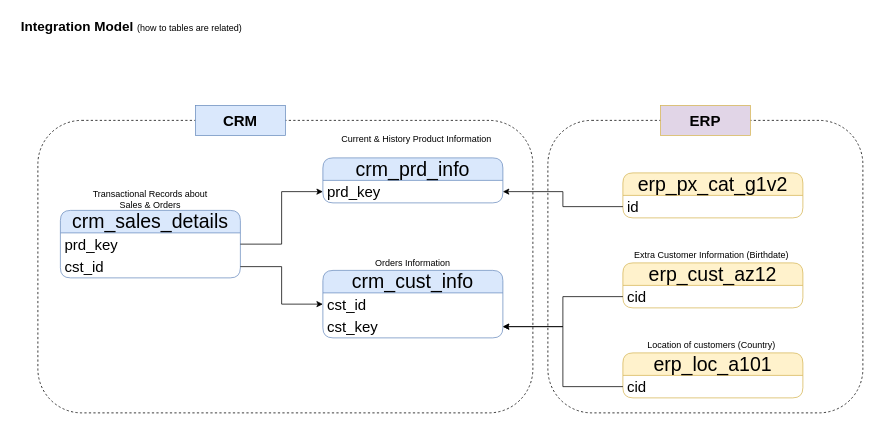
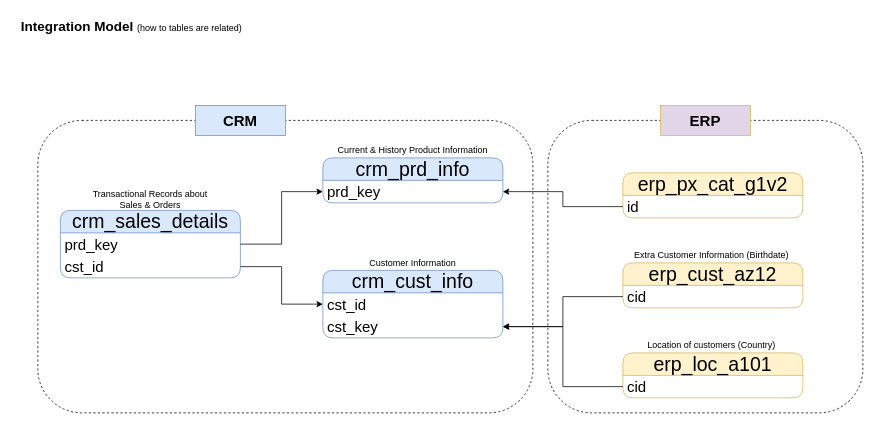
(417, 139) -> (413, 150)
(413, 263) -> (413, 263)
